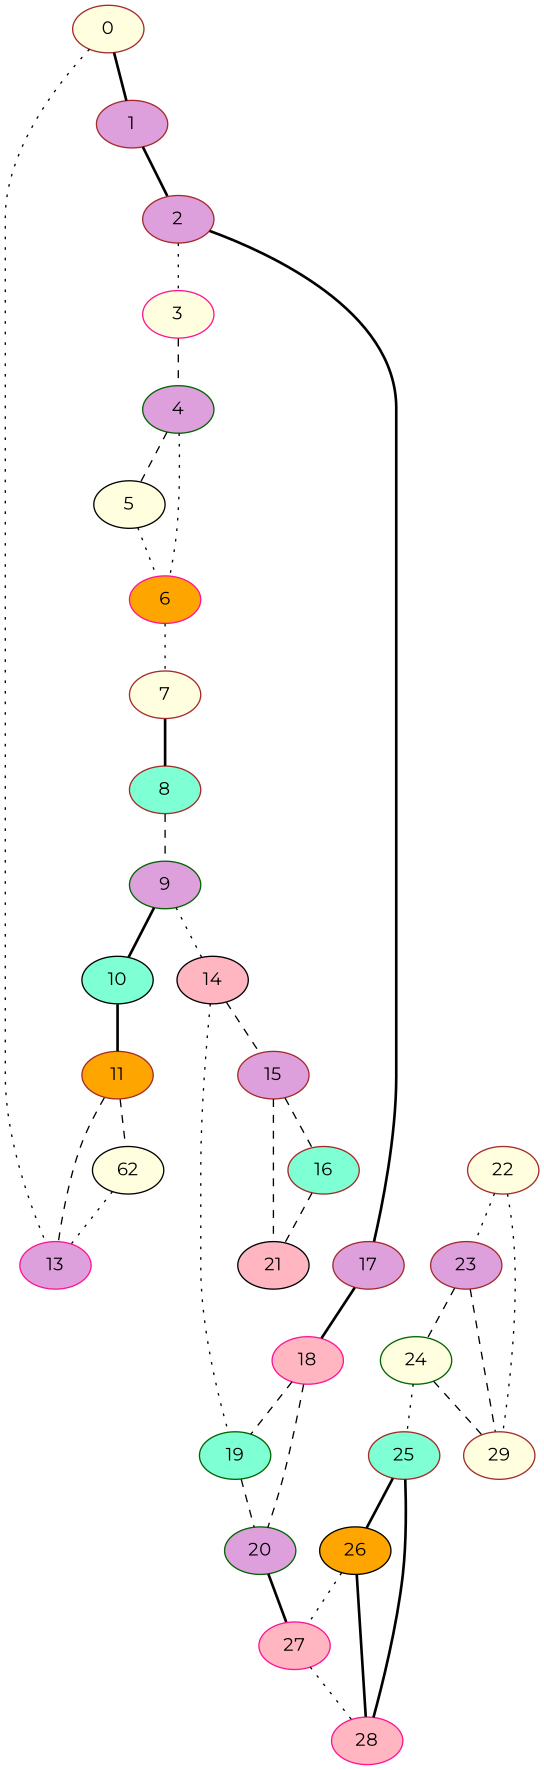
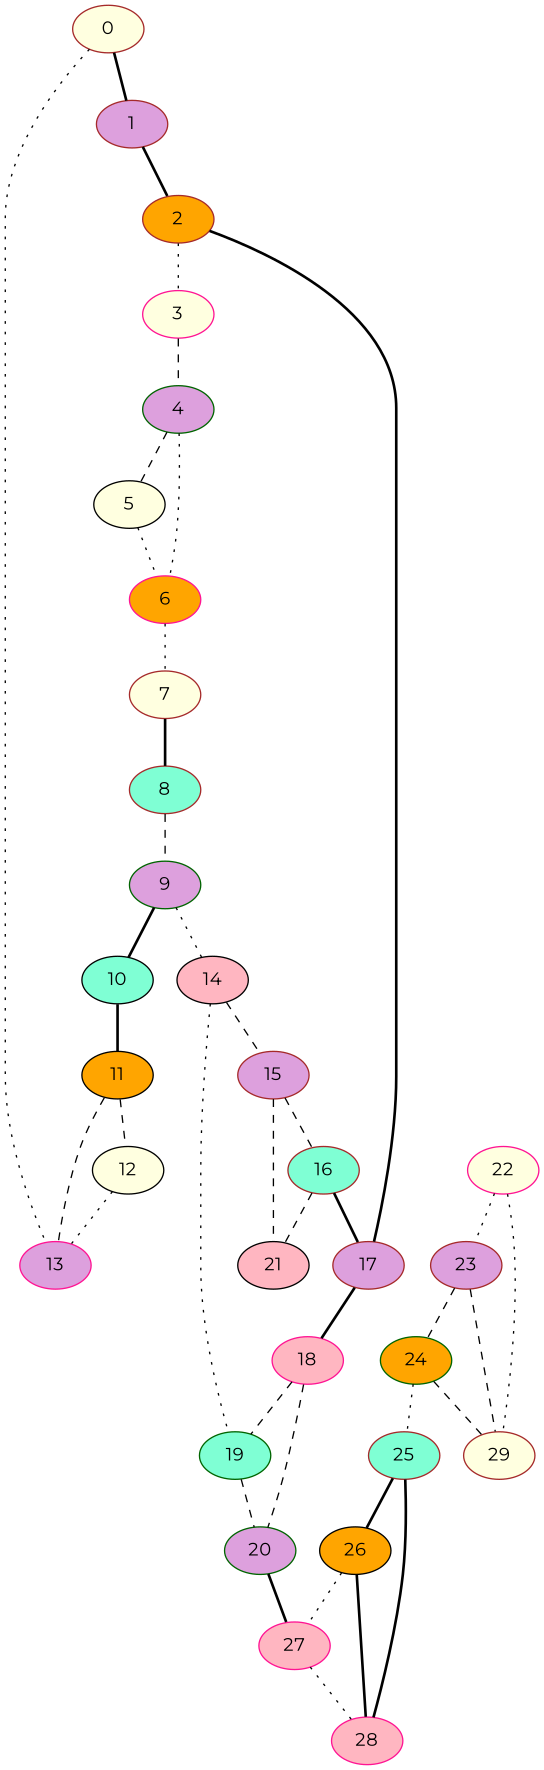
(178, 219) -> (178, 219)
(118, 1075) -> (118, 1075)
(128, 1170) -> (128, 1170)
(503, 1170) -> (503, 1170)
none -> (346, 1218)
(416, 1360) -> (416, 1360)
